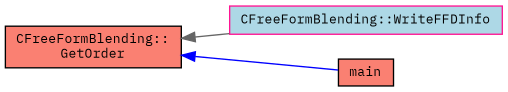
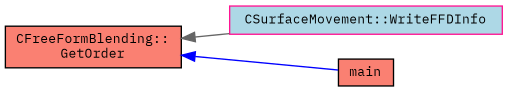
(366, 20) -> (366, 20)
